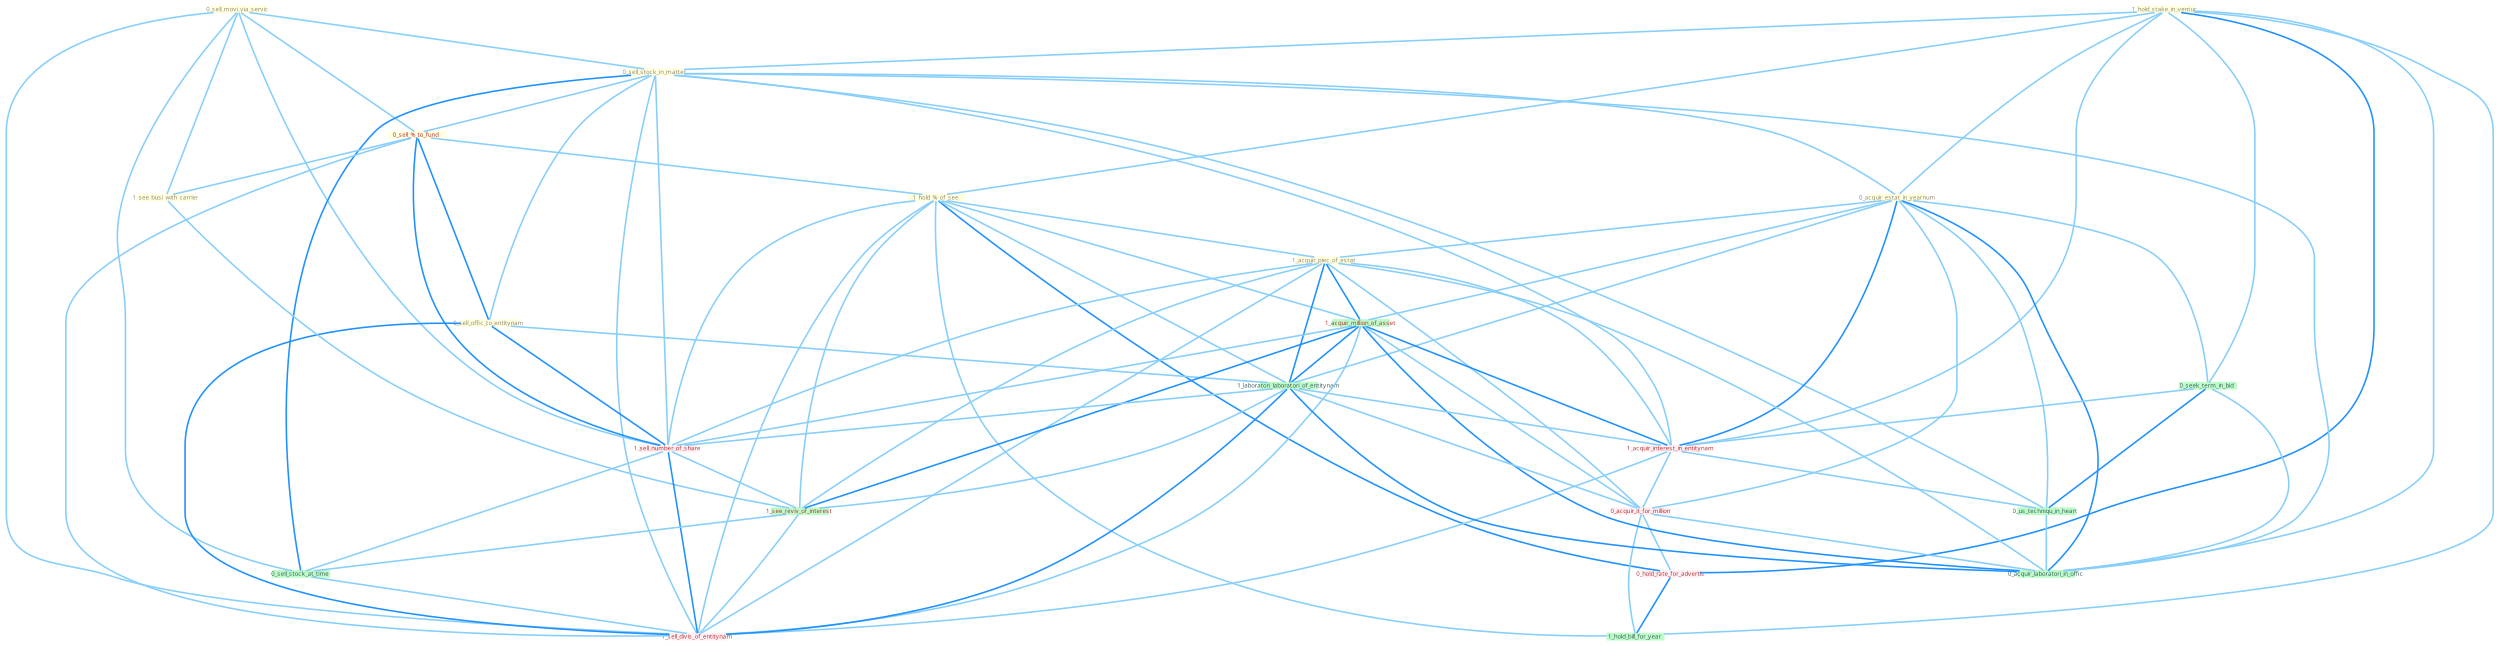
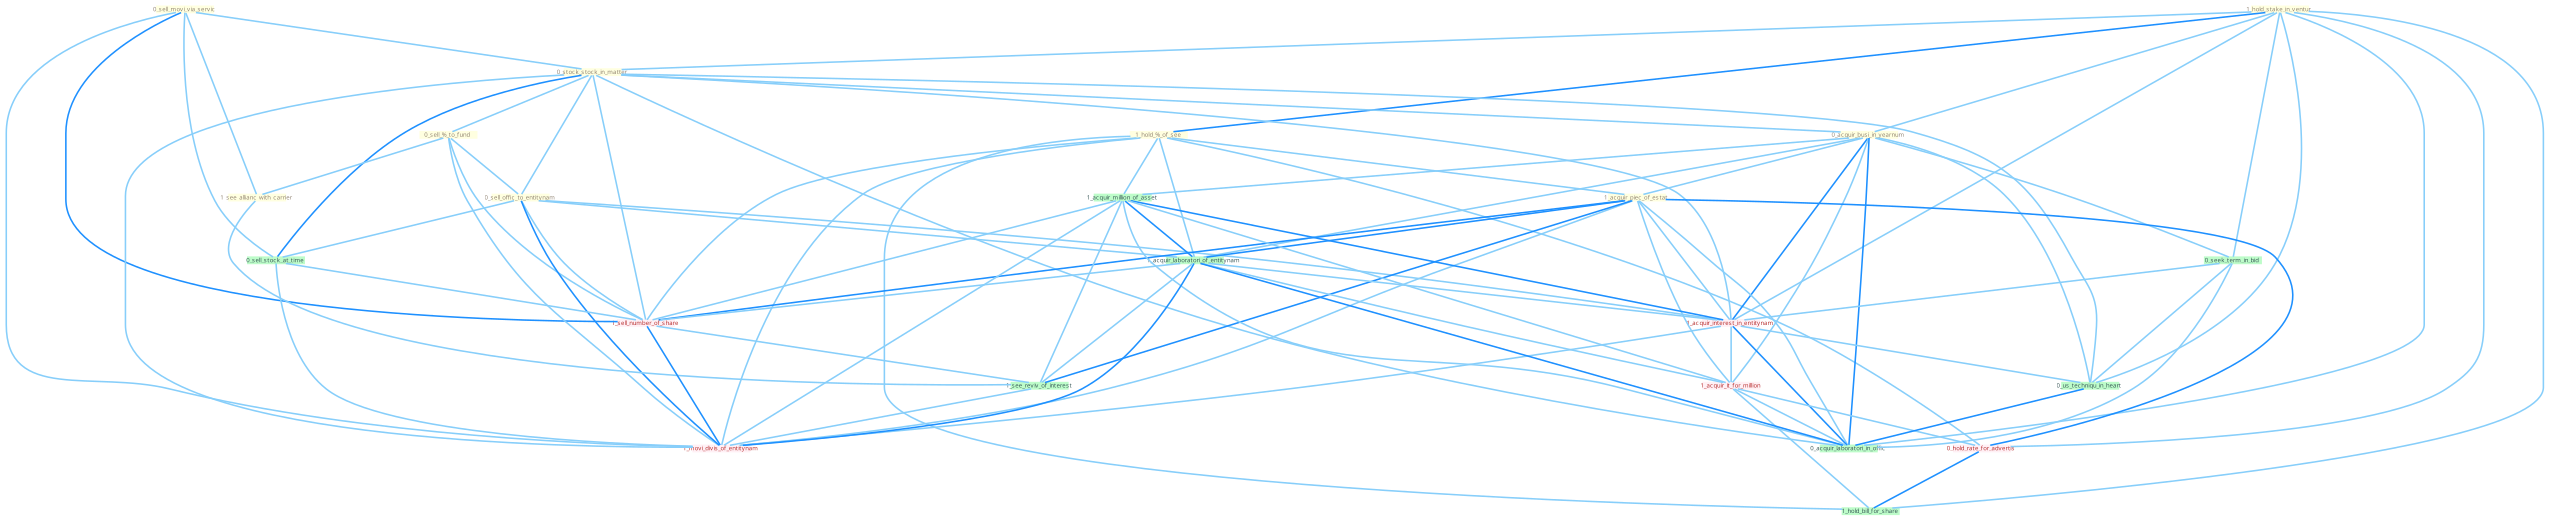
(328, 72) -> none
(655, 72) -> (593, 72)
(1611, 94) -> (1719, 72)
(417, 135) -> (448, 135)
(677, 166) -> none
(166, 198) -> (257, 198)
(1897, 198) -> (1869, 135)
(453, 229) -> (484, 166)
none -> (2283, 246)
none -> (1134, 247)
(390, 290) -> (205, 287)
(1343, 292) -> (2194, 232)
(1361, 323) -> (1123, 198)
(985, 329) -> (1141, 259)
(830, 337) -> none
(465, 347) -> (526, 248)
(1061, 354) -> (1294, 305)
(579, 386) -> (569, 267)
(1289, 386) -> (1195, 260)
none -> (1790, 386)
(1163, 390) -> (1081, 292)
(1277, 432) -> (1590, 250)
(2315, 440) -> (2473, 366)
(2127, 448) -> (2162, 323)
(800, 511) -> (1040, 386)
(1642, 511) -> (1731, 386)
(1675, 534) -> (1416, 361)
(550, 543) -> (398, 229)
(2046, 543) -> (1970, 417)
(698, 637) -> (721, 448)
(1635, 637) -> (1871, 511)
